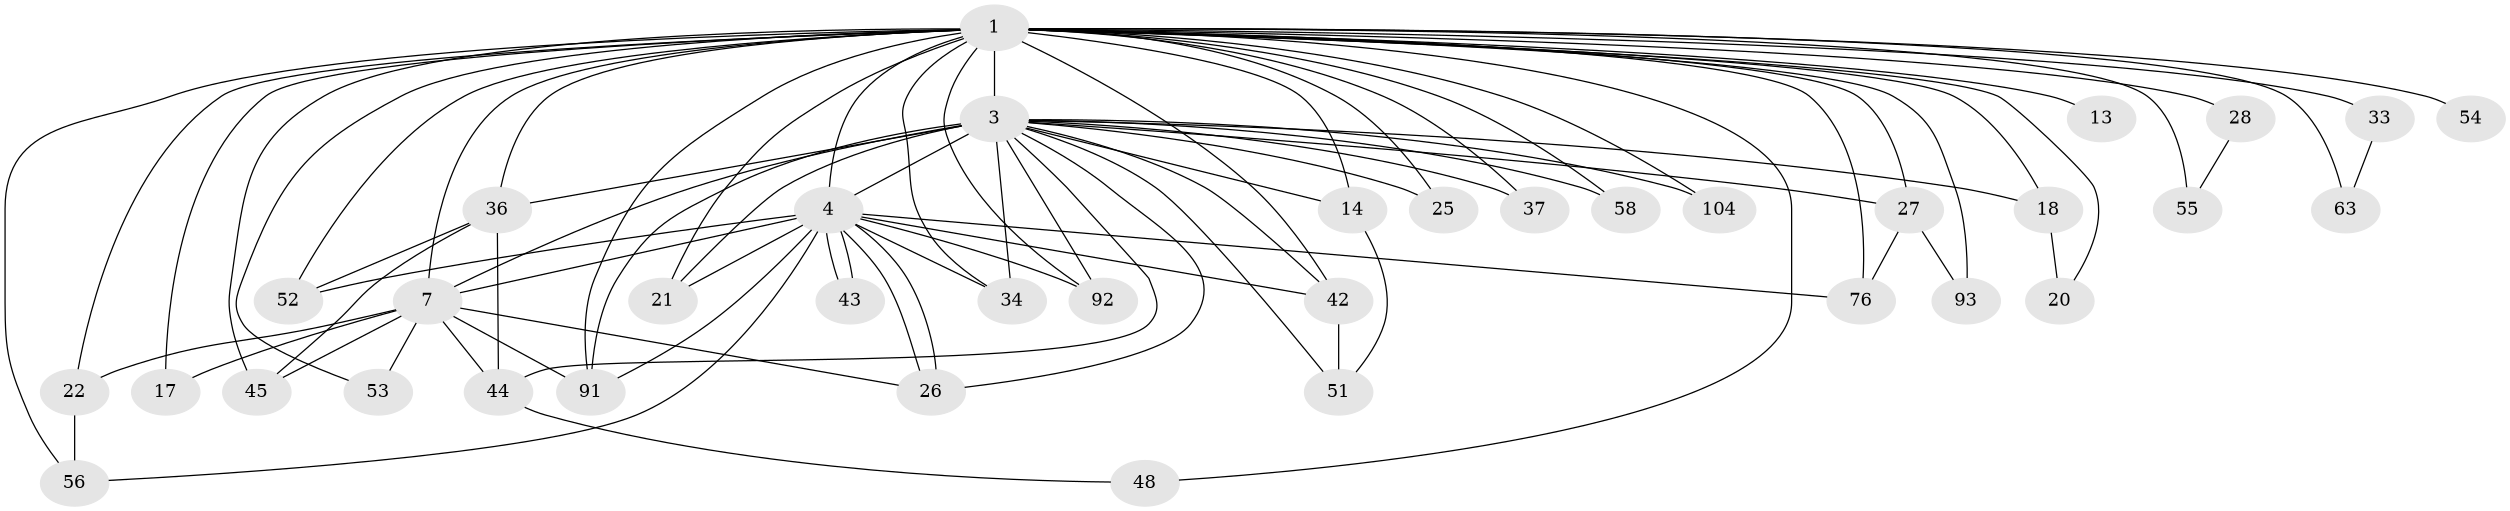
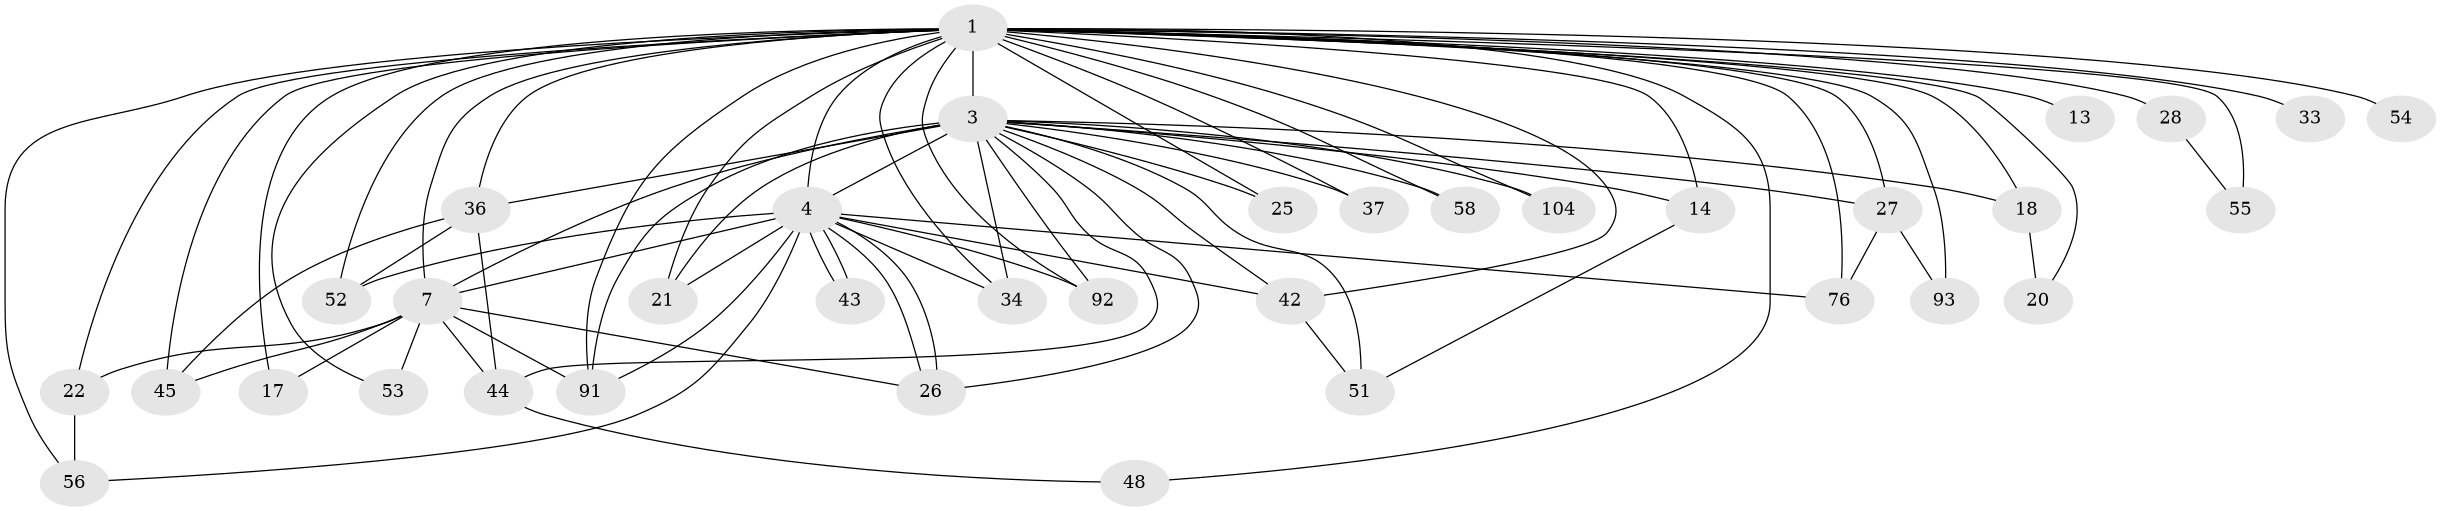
(2346, 210) -> none
